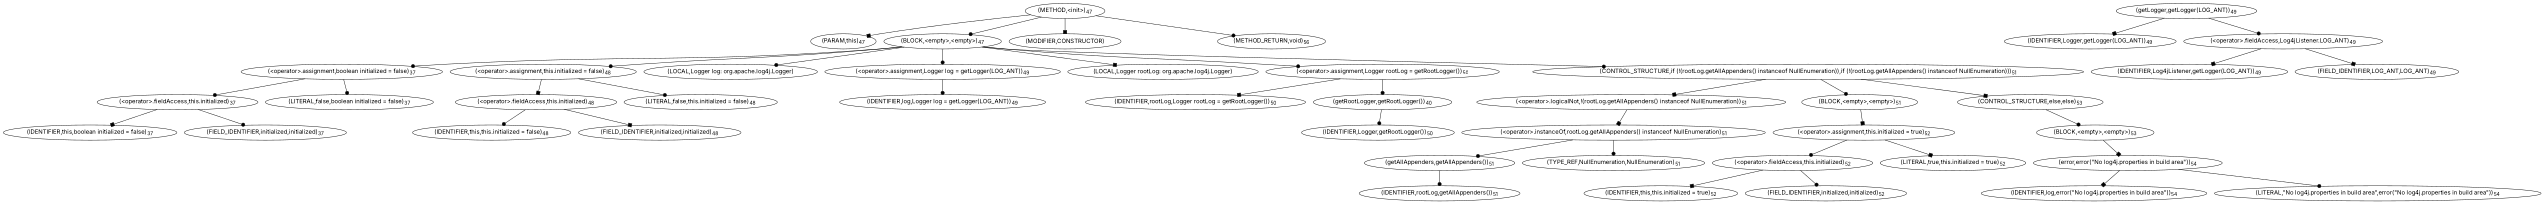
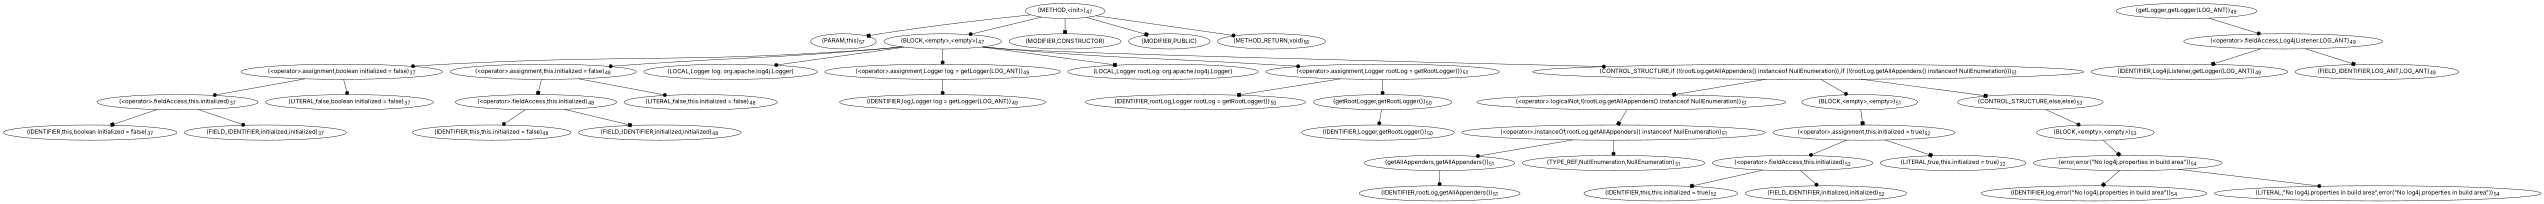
(862, 41) -> (862, 41)
none -> (1169, 41)
(2090, 41) -> none
(1429, 102) -> (1429, 102)
(2003, 162) -> (2003, 162)
